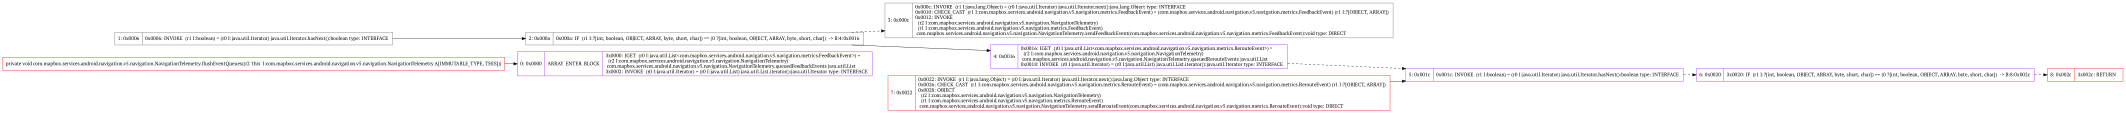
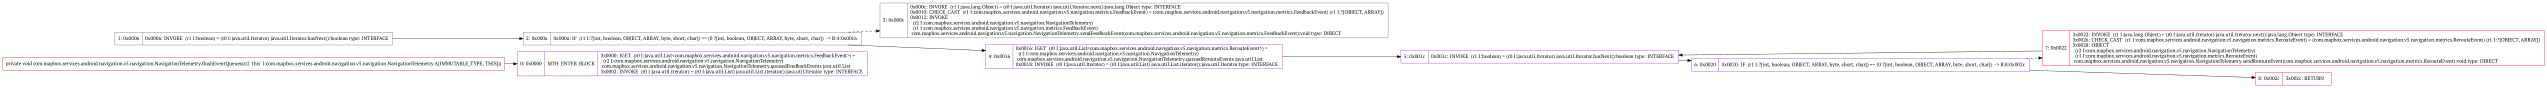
none -> (2032, 58)
(574, 64) -> (571, 64)
(1345, 66) -> (1340, 57)
(1688, 75) -> (1683, 60)
(2039, 75) -> (2141, 74)
(2099, 75) -> (2307, 79)
